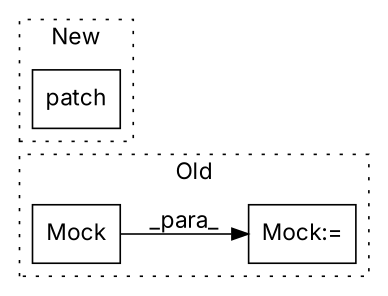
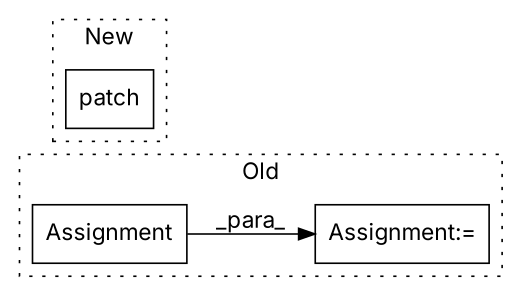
(76, 234) -> (110, 234)
(302, 234) -> (402, 234)
